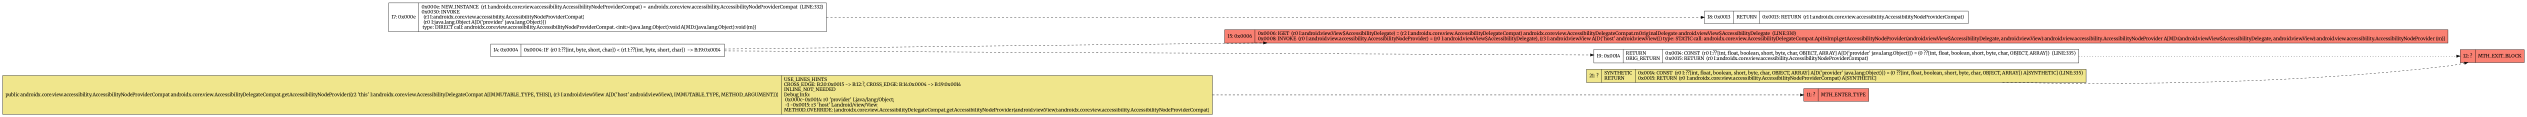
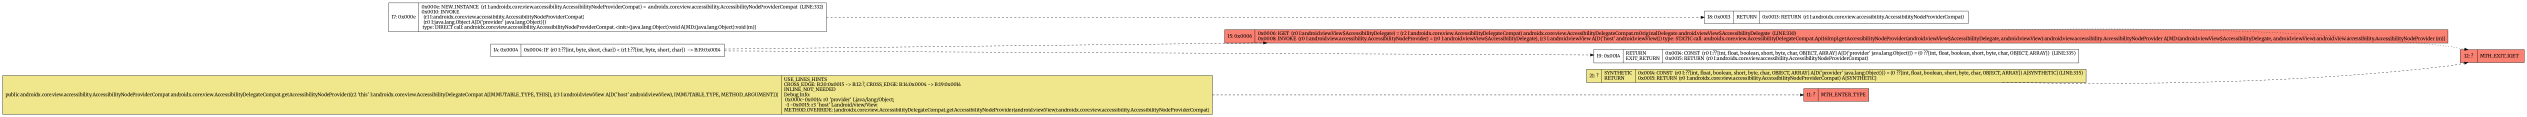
(442, 12) -> (442, 12)
(2268, 56) -> (2234, 31)
(2500, 56) -> (2500, 56)
(1643, 59) -> (1643, 59)
